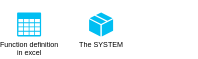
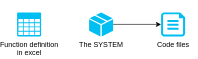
none -> (135, 24)
none -> (173, 24)
